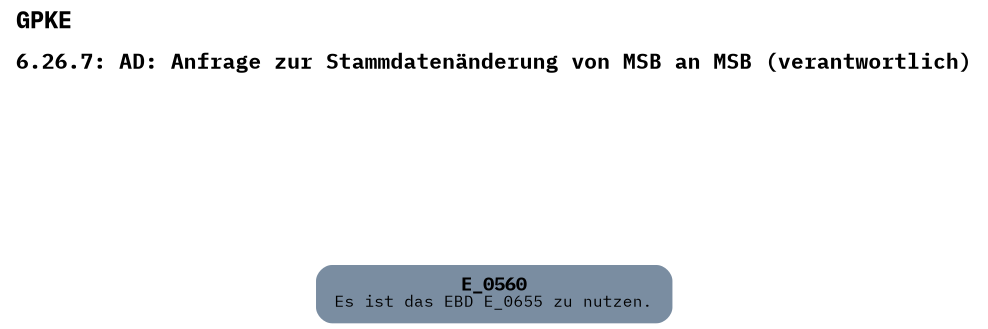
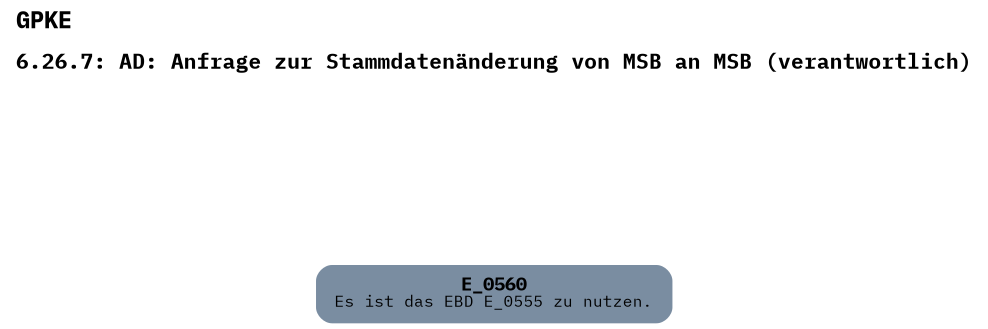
(494, 302) -> (494, 302)
